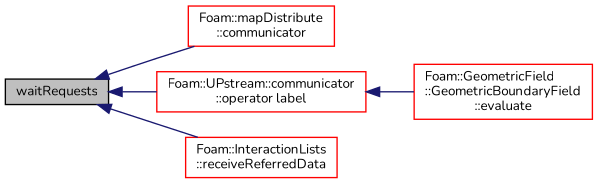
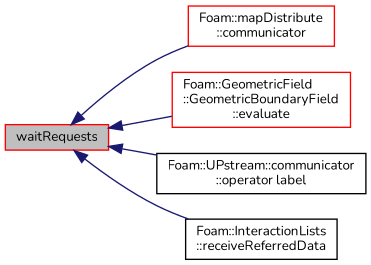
(57, 92) -> (57, 137)
(261, 92) -> (261, 174)
(397, 92) -> (147, 121)
(261, 157) -> (261, 239)
